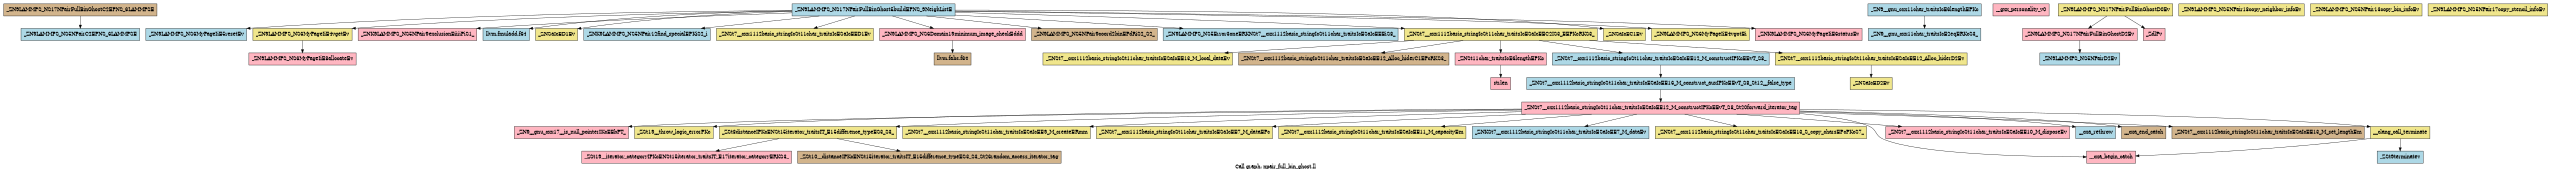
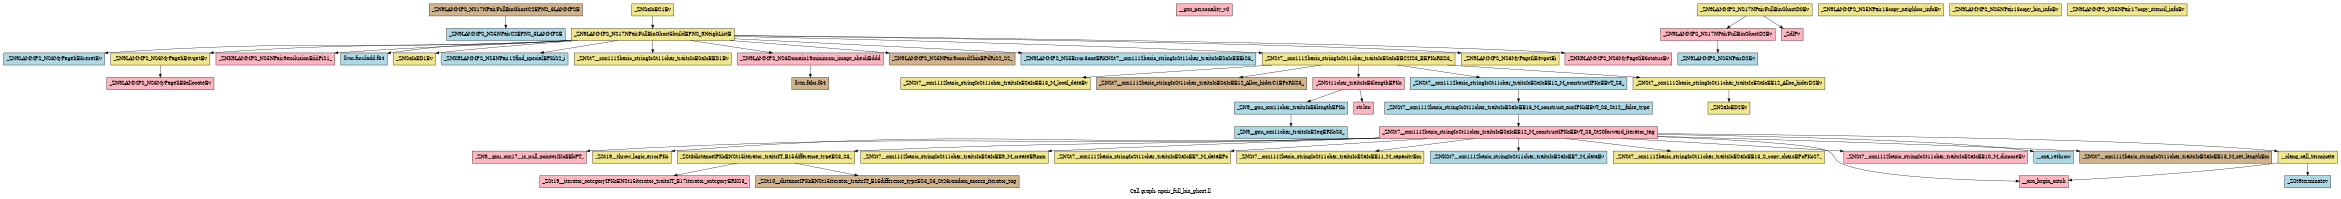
(874, 10) -> (653, 34)
(1278, 13) -> (653, 21)
none -> (1326, 95)
(2144, 133) -> none
